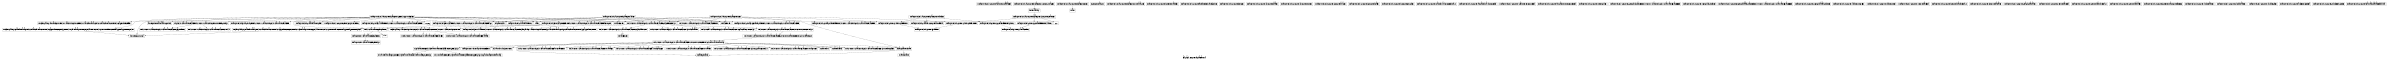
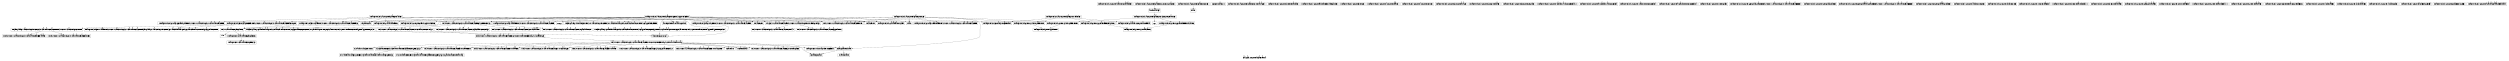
none -> (997, 23)
(623, 36) -> none
